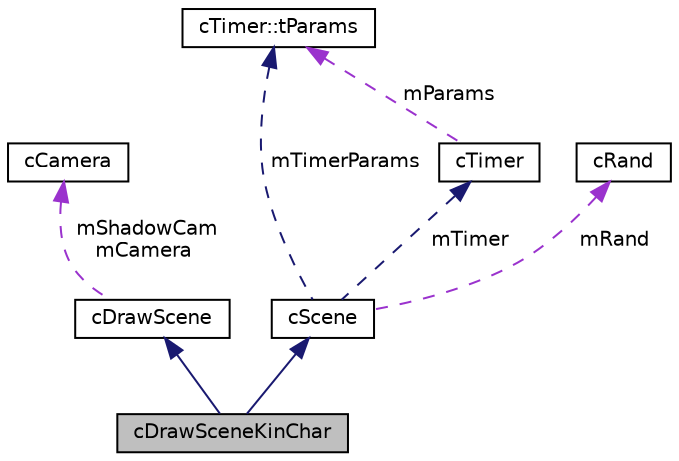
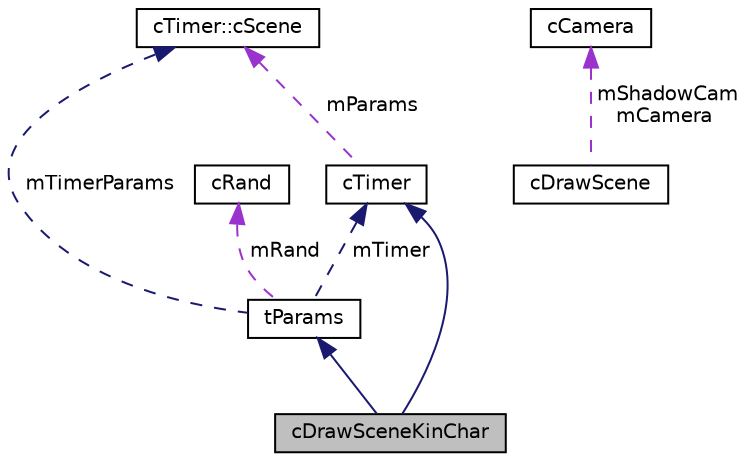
(279, 28) -> (228, 28)
(323, 319) -> (304, 319)
(198, 384) -> (444, 316)
